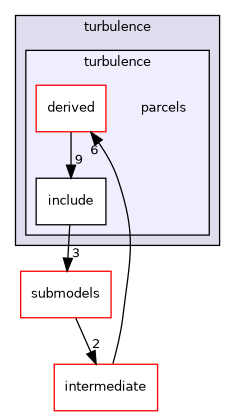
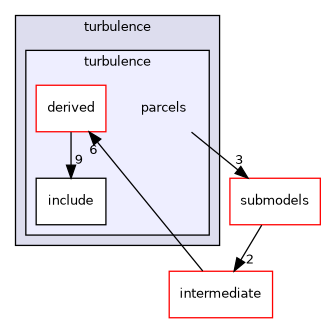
(69, 242) -> (215, 151)
